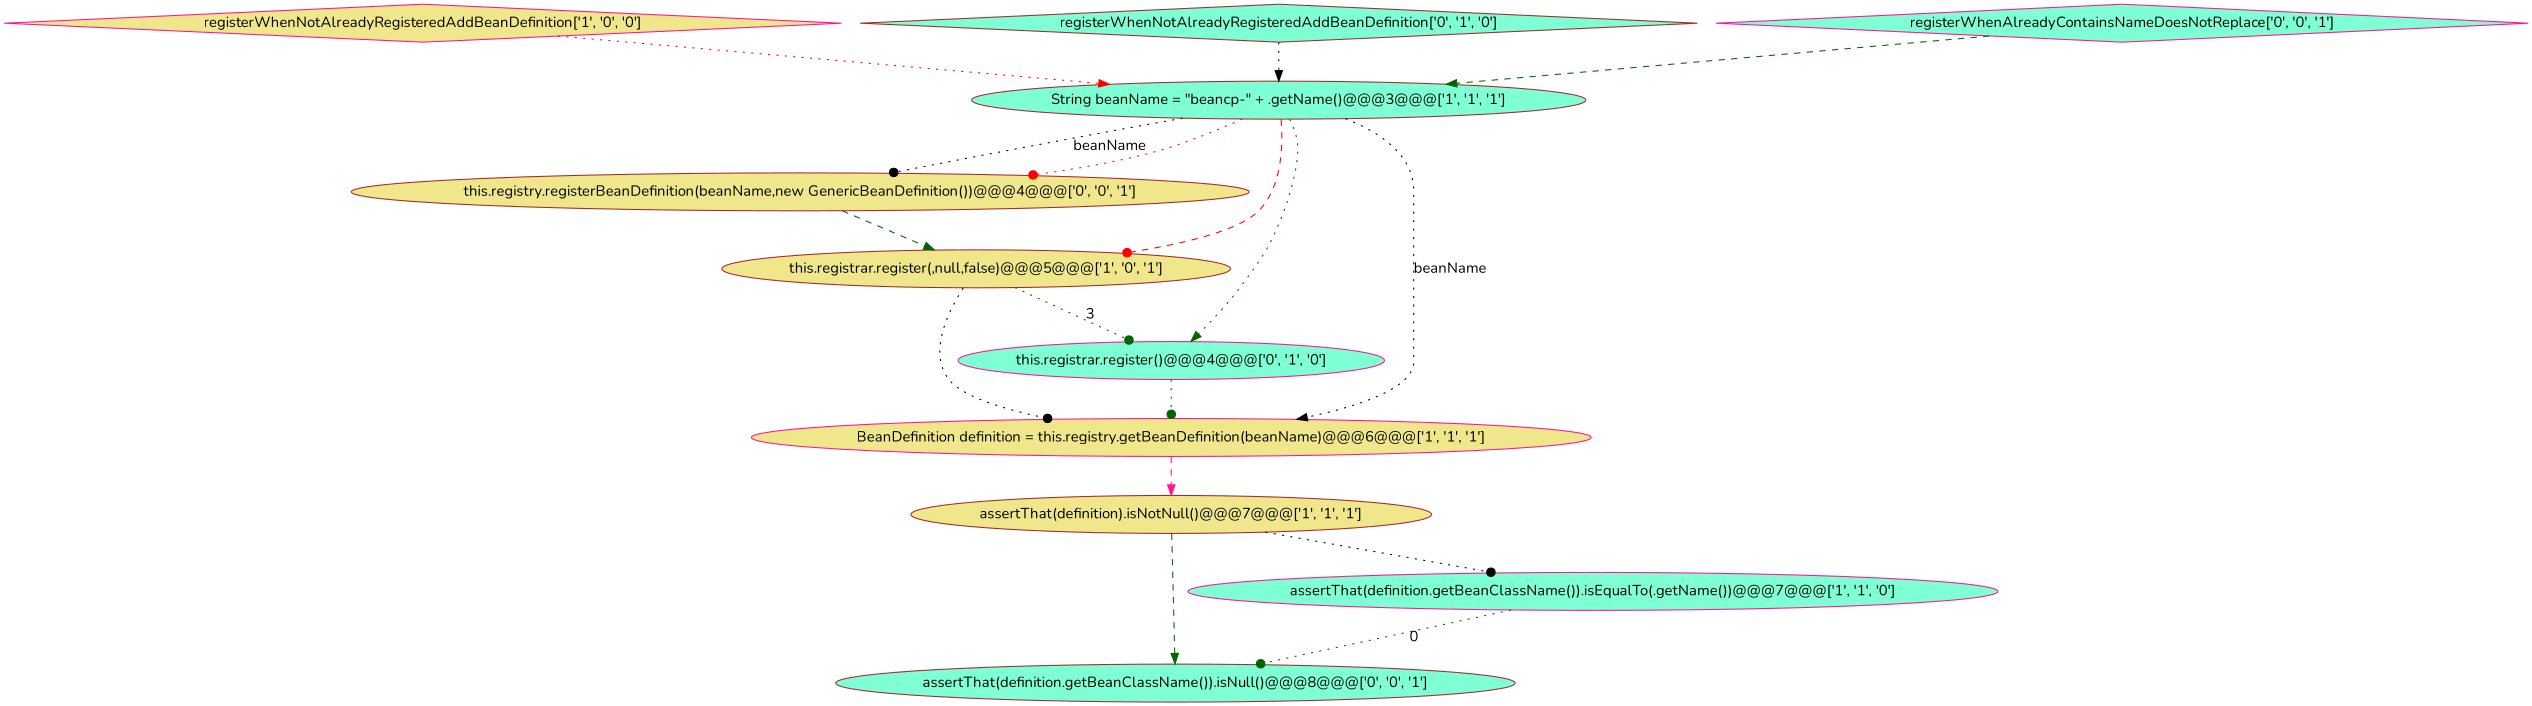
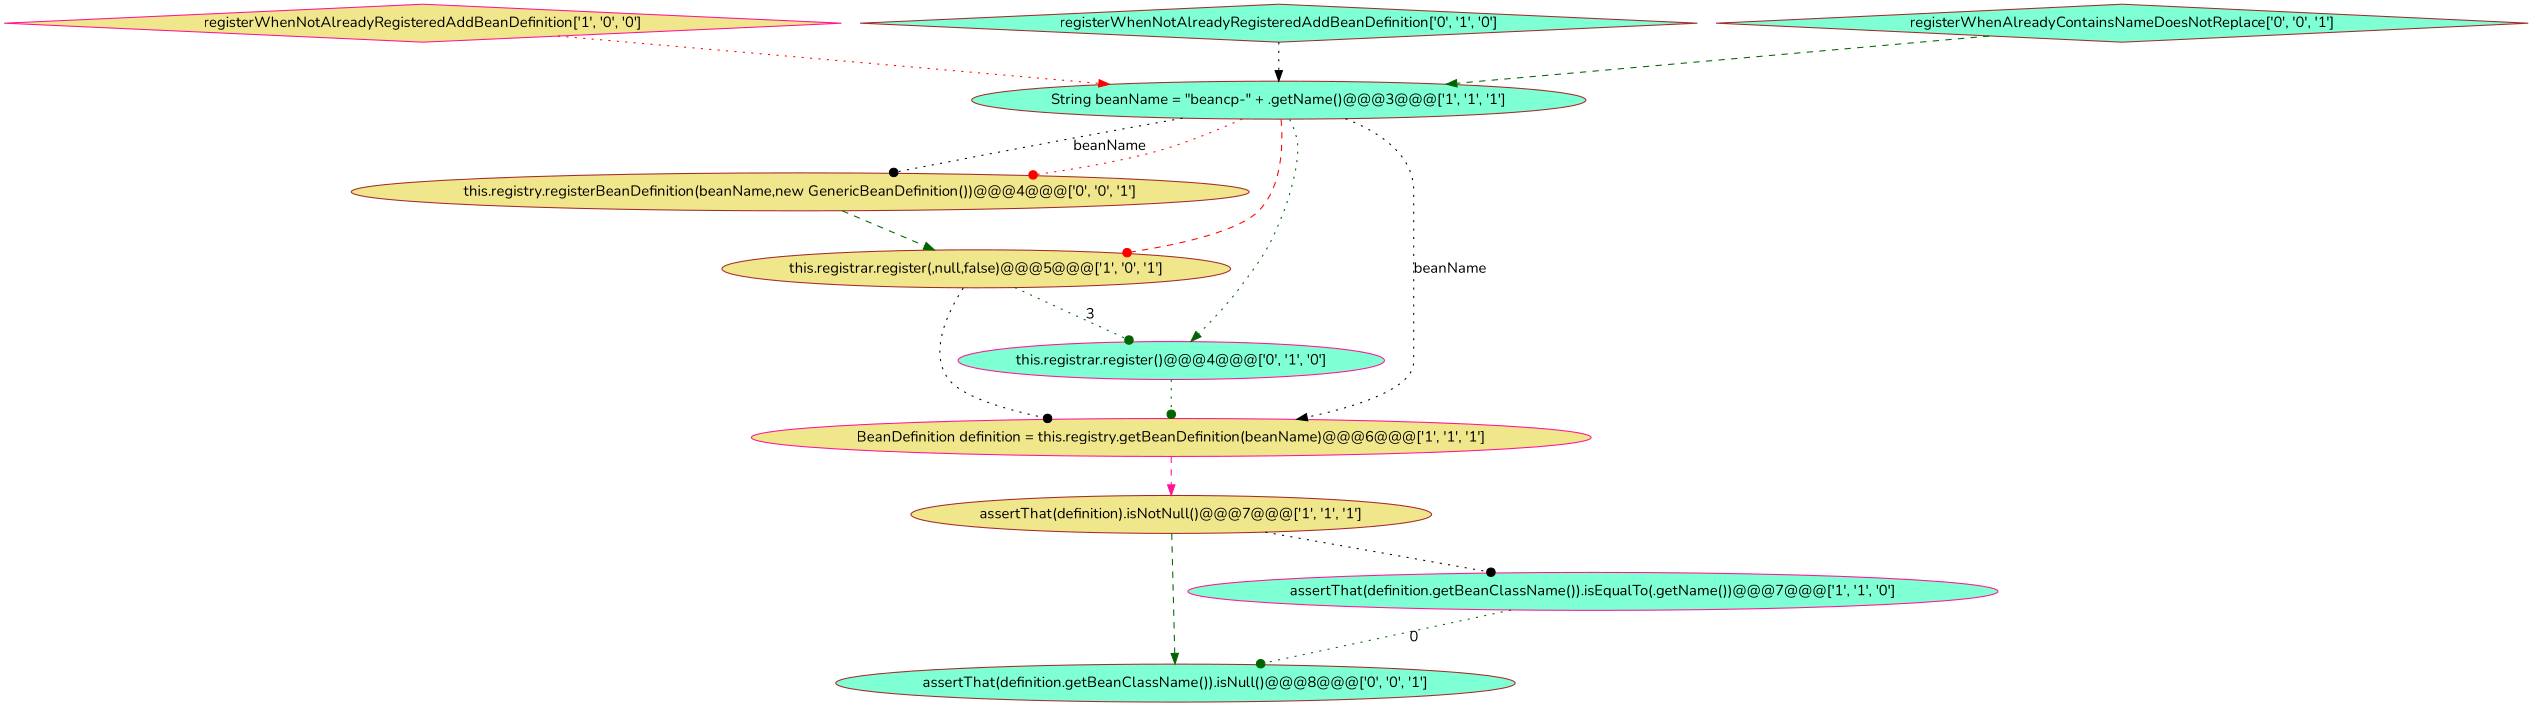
(2122, 23) -> (2122, 23)
